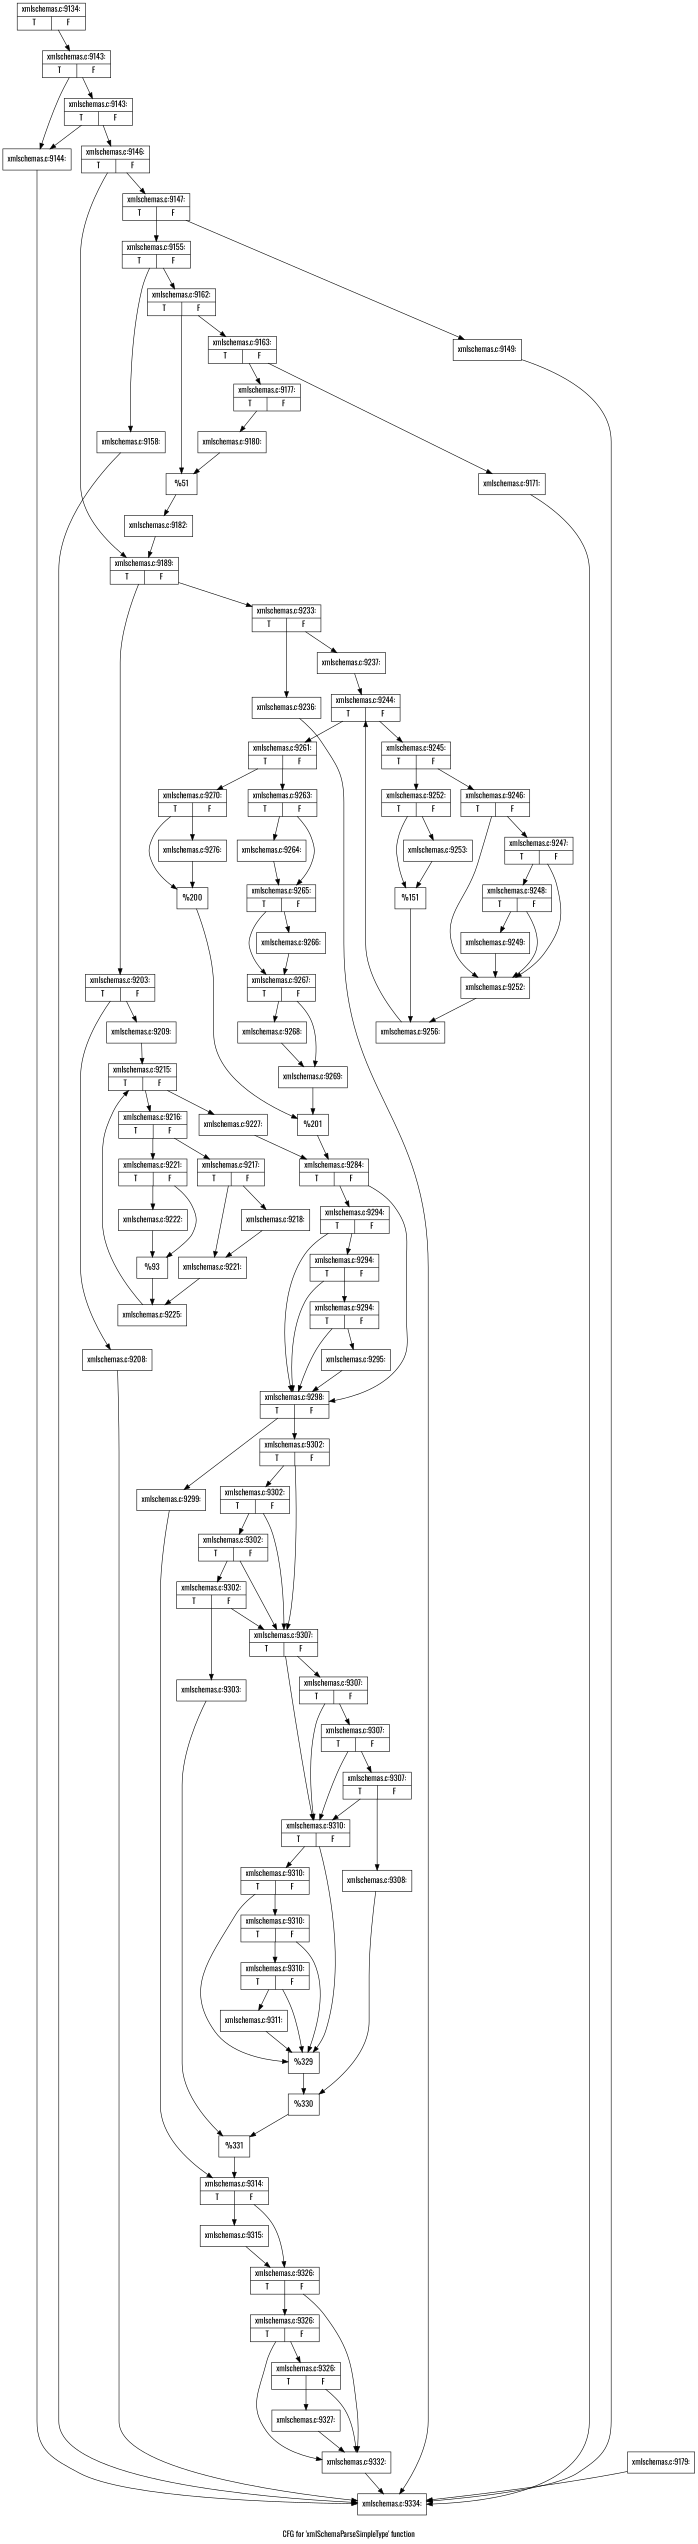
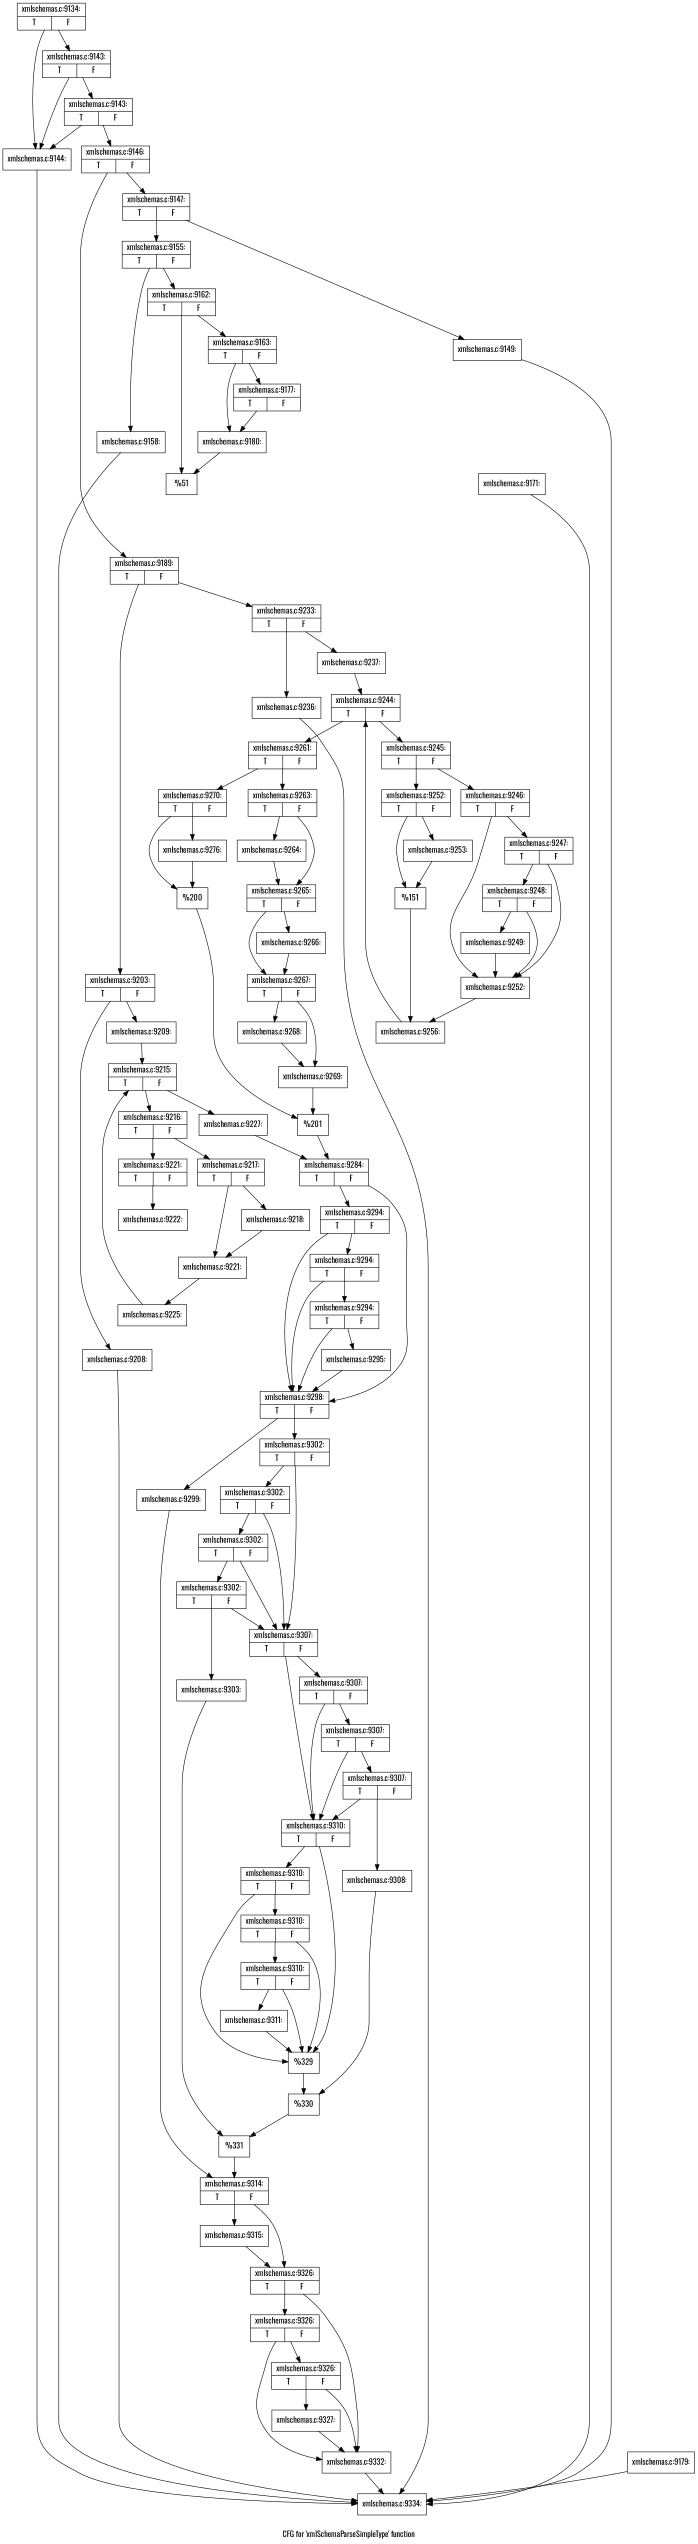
none -> (33, 86)
(377, 417) -> (227, 394)
(159, 526) -> none
(152, 1268) -> none
